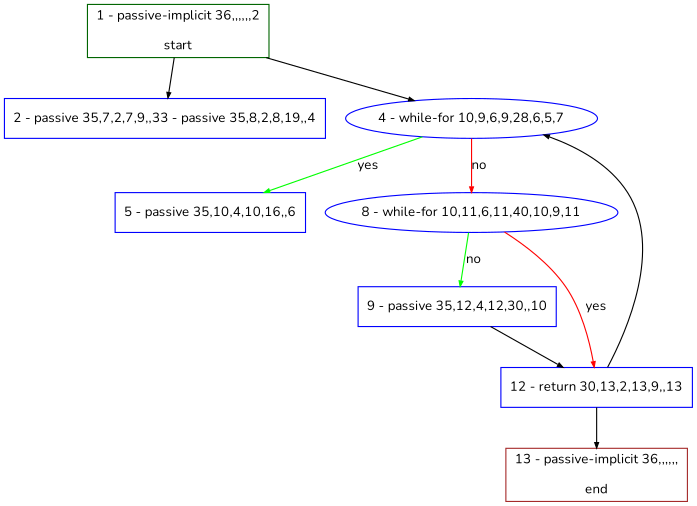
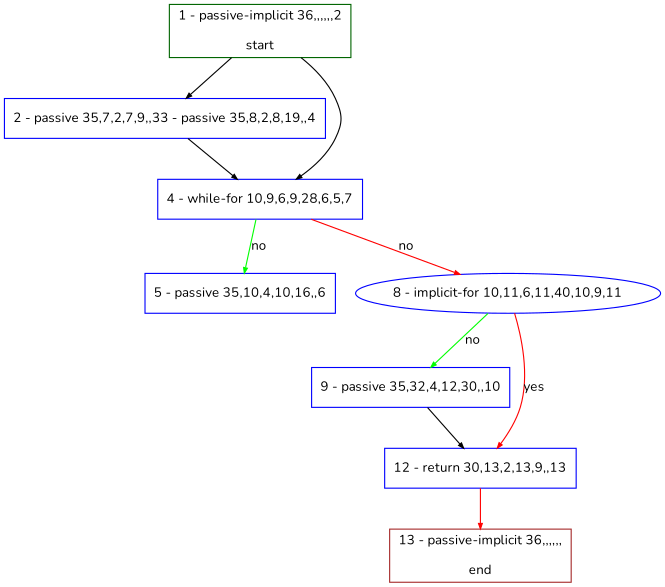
(472, 118) -> (260, 199)
(368, 165) -> (259, 246)
(472, 213) -> (508, 293)
(641, 233) -> (210, 157)
(457, 307) -> (411, 387)
(597, 425) -> (480, 506)
